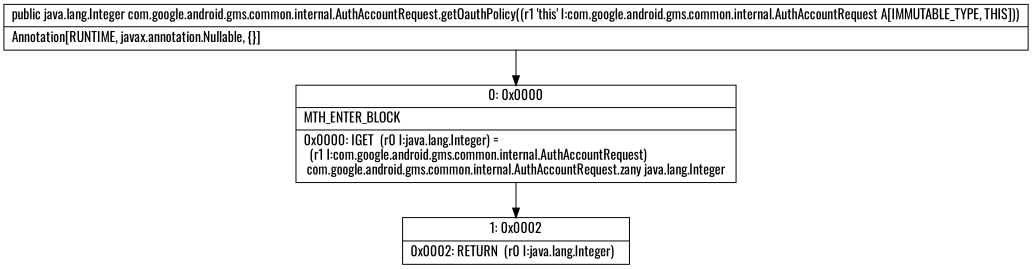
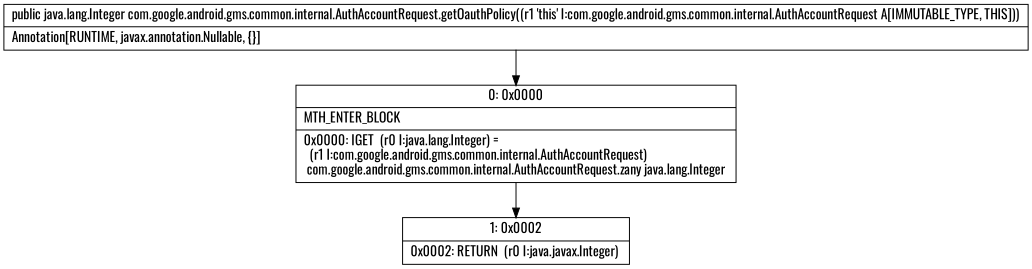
(514, 252) -> (516, 252)
